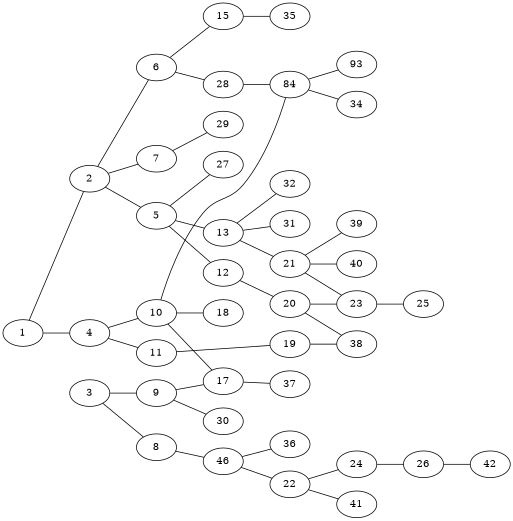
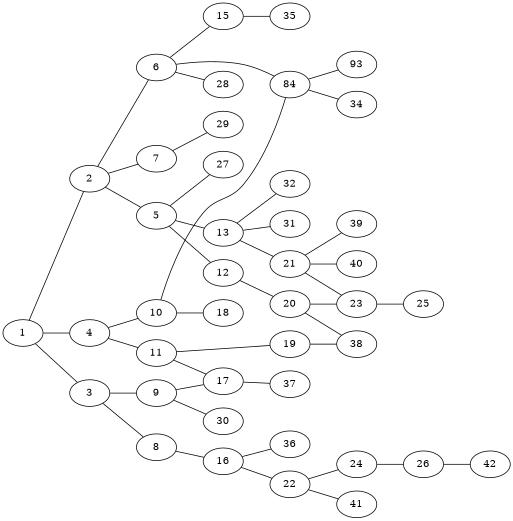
(257, 85) -> (226, 62)
(189, 346) -> (190, 367)
none -> (56, 363)
(223, 461) -> (223, 461)
